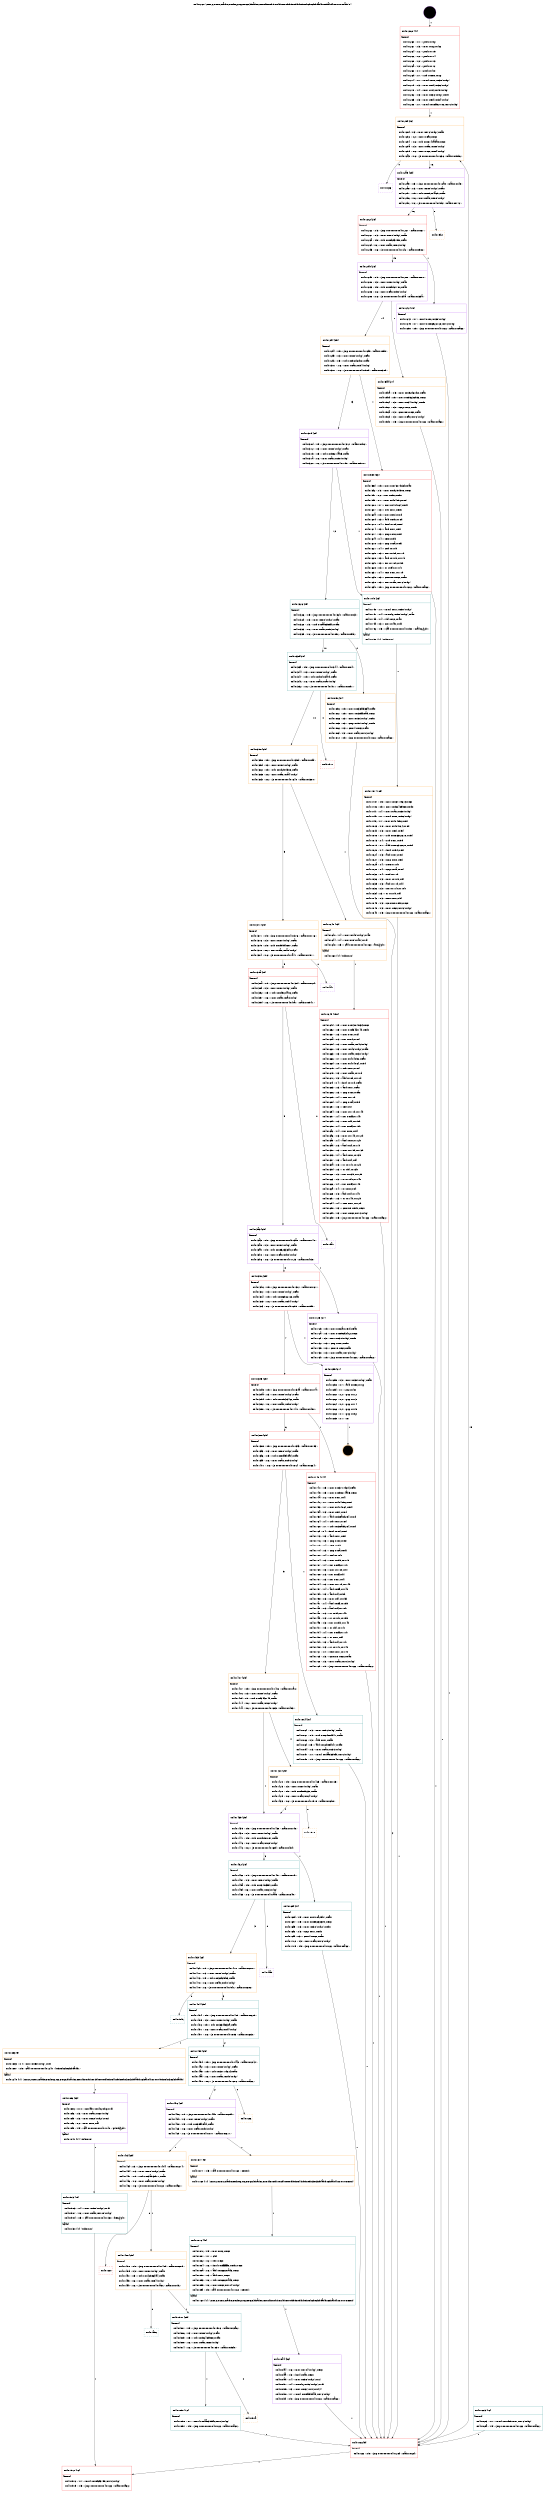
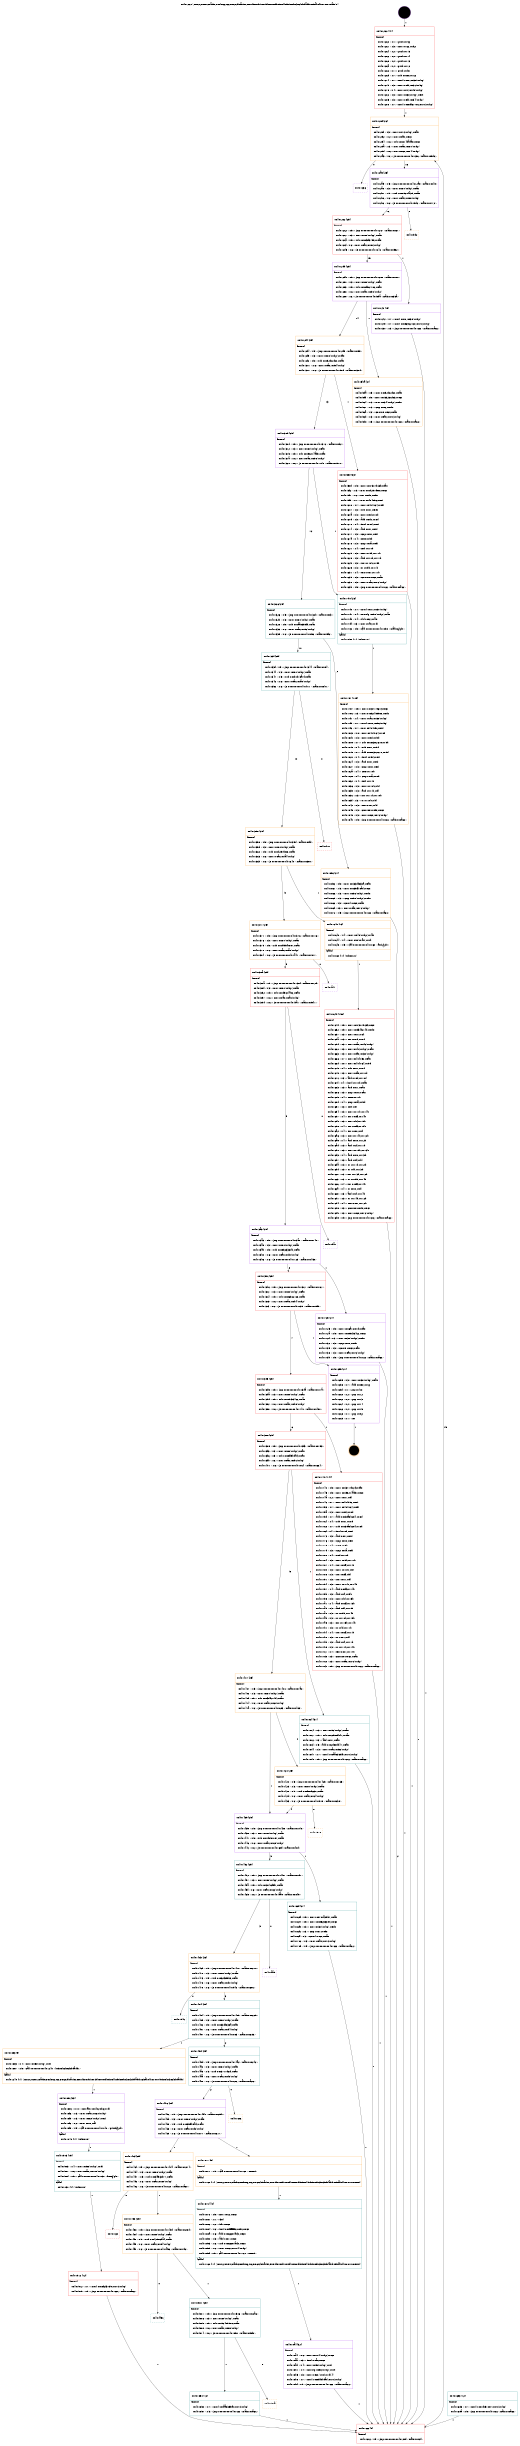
(242, 2463) -> (198, 2419)
